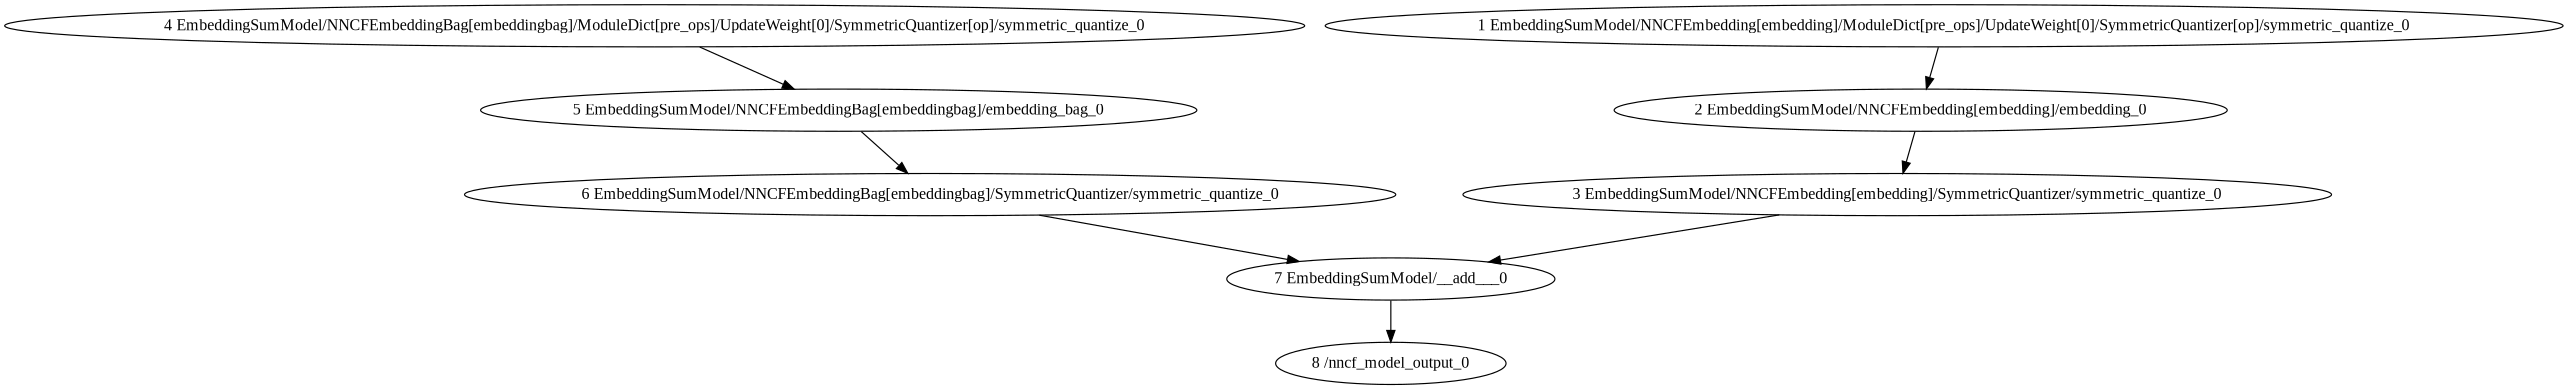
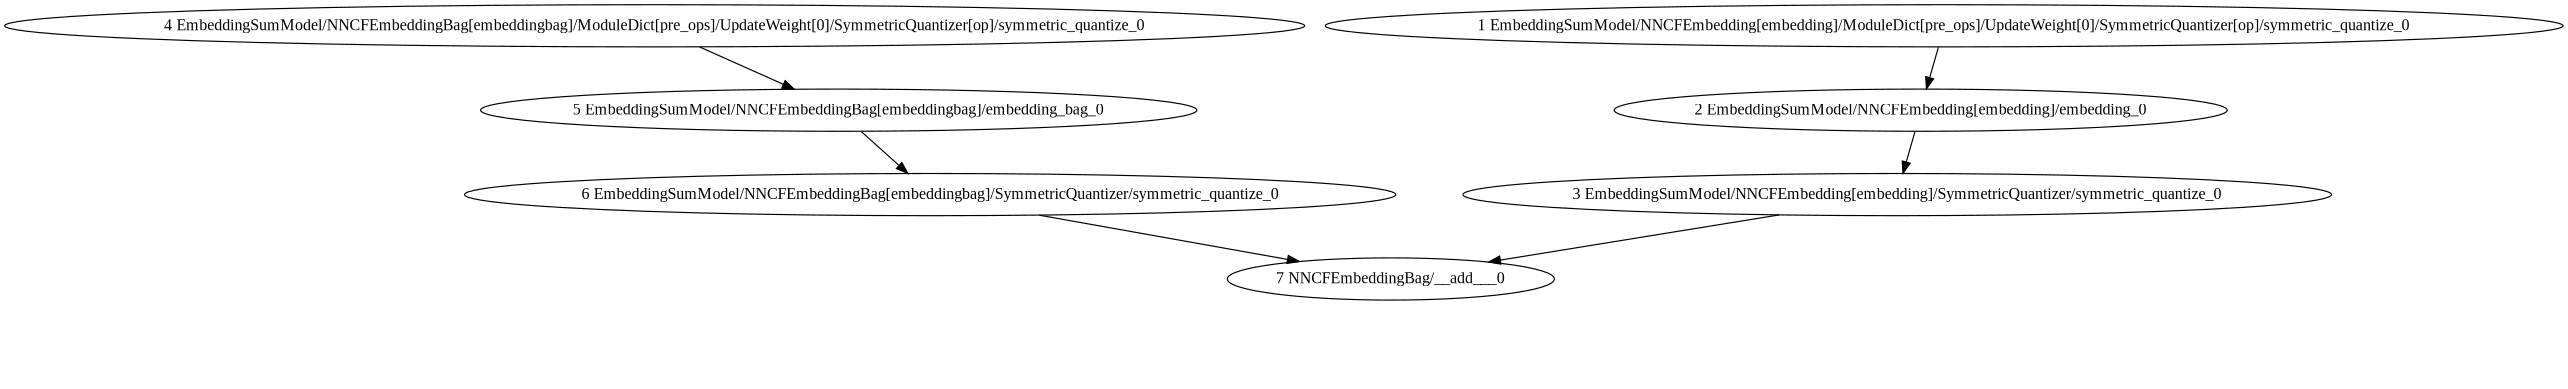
(1391, 279) -> (1391, 279)
(1391, 363) -> none
